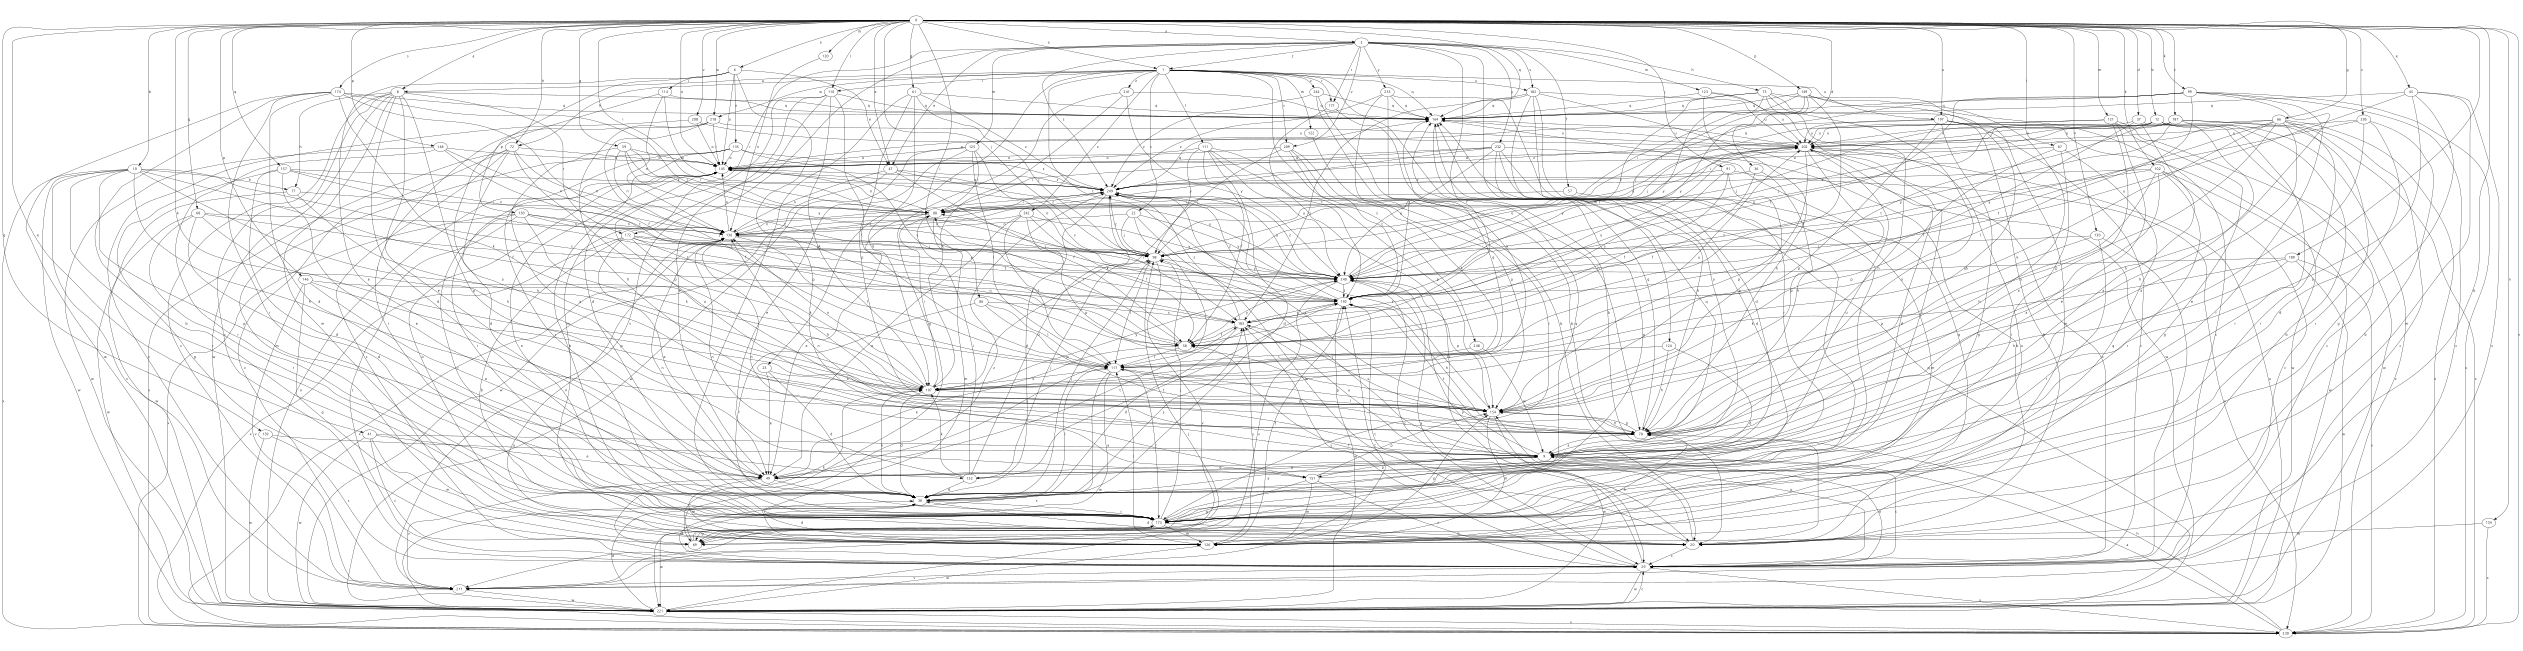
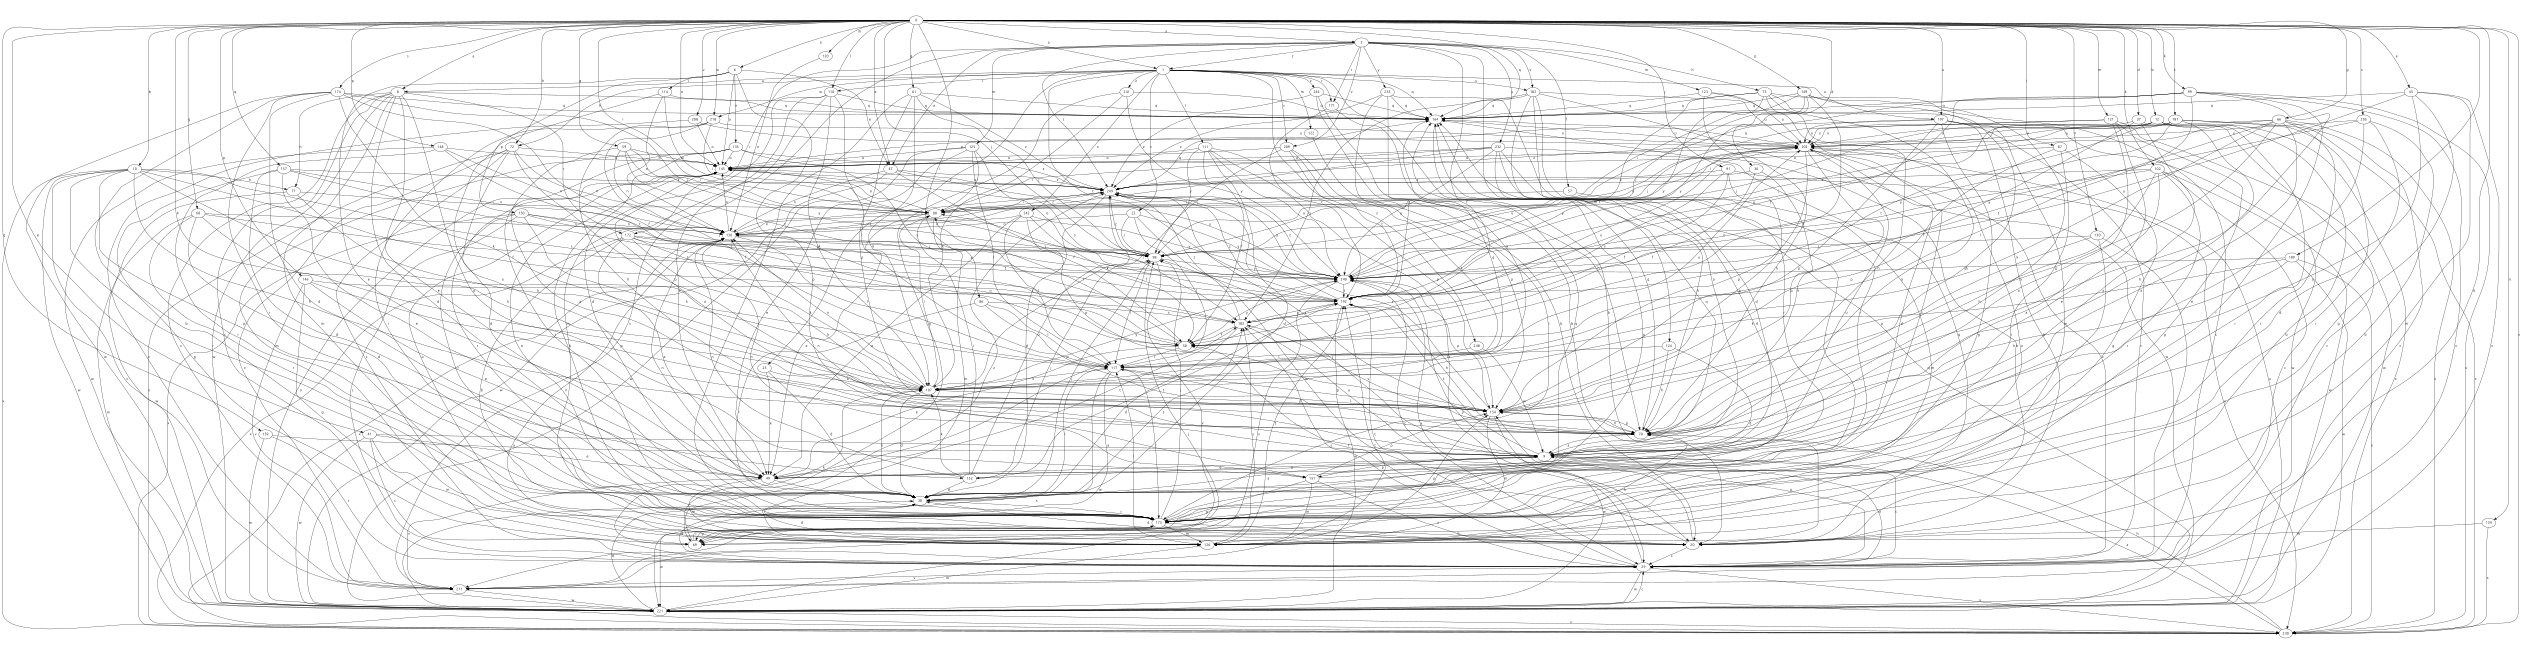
(715, 143) -> (788, 181)
